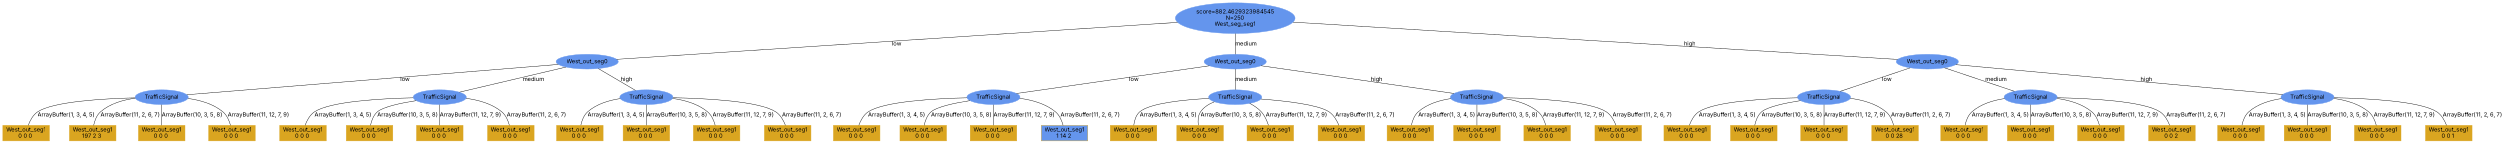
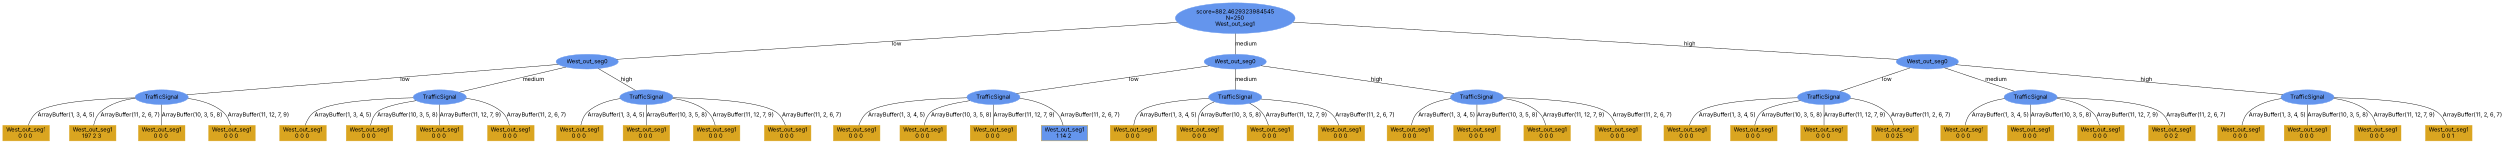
(1235, 18) -> (1235, 18)
(1895, 133) -> (1895, 133)
